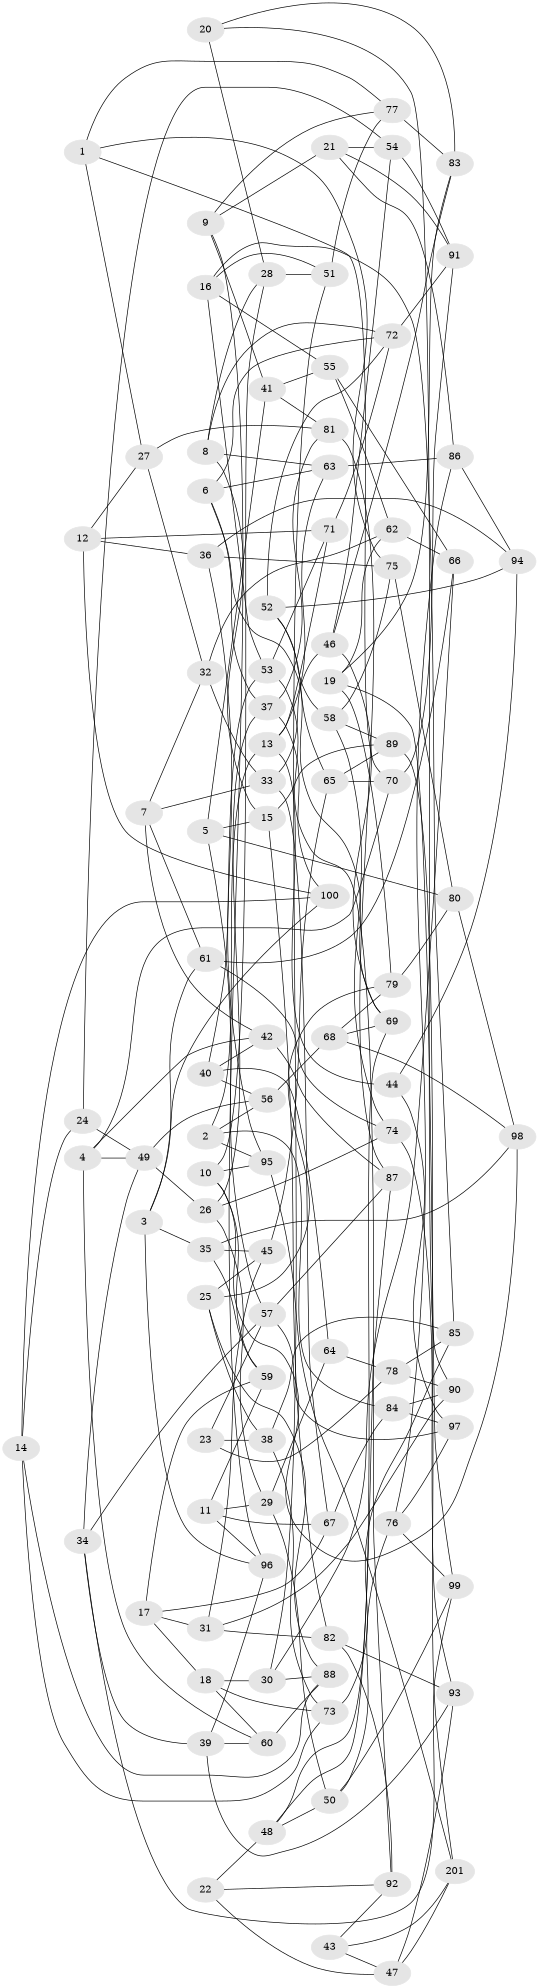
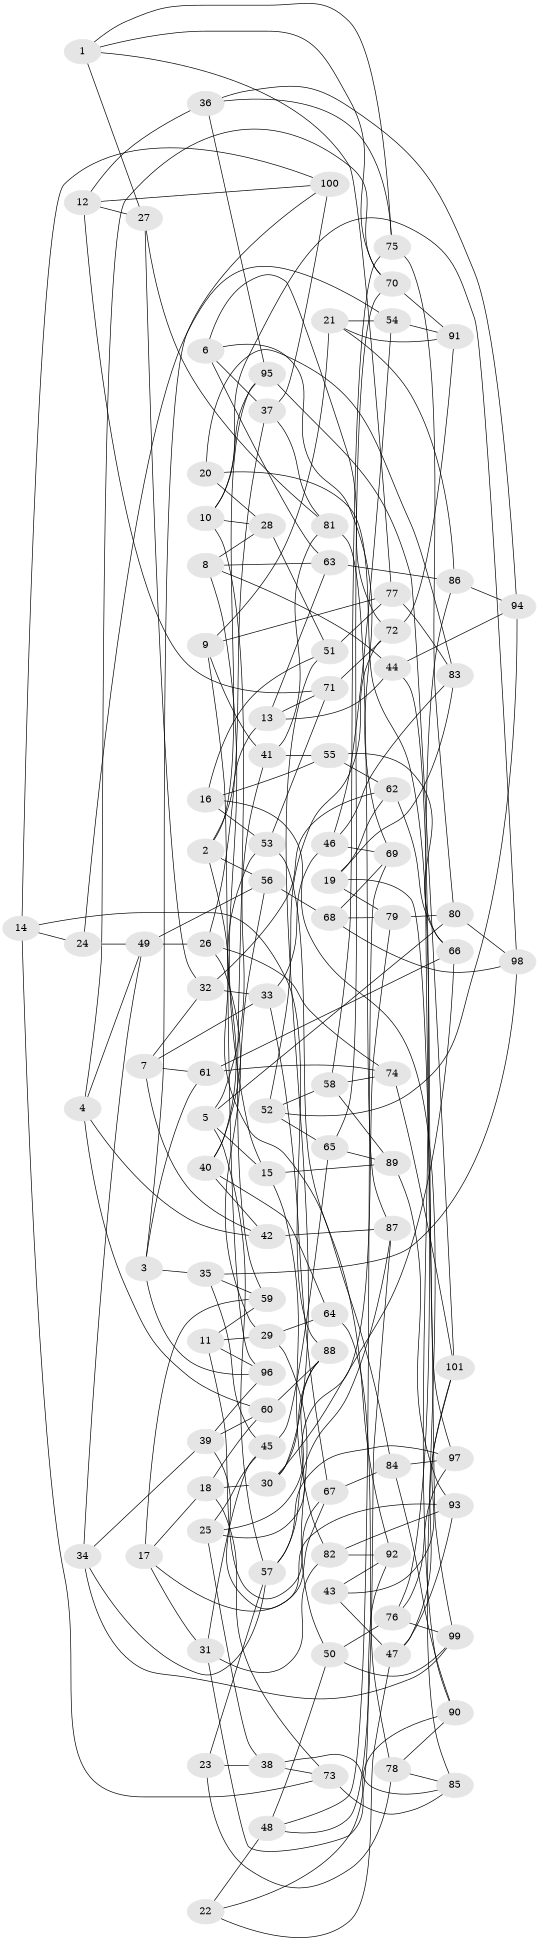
(261, 338) -> (301, 606)
(455, 1871) -> (455, 1368)
